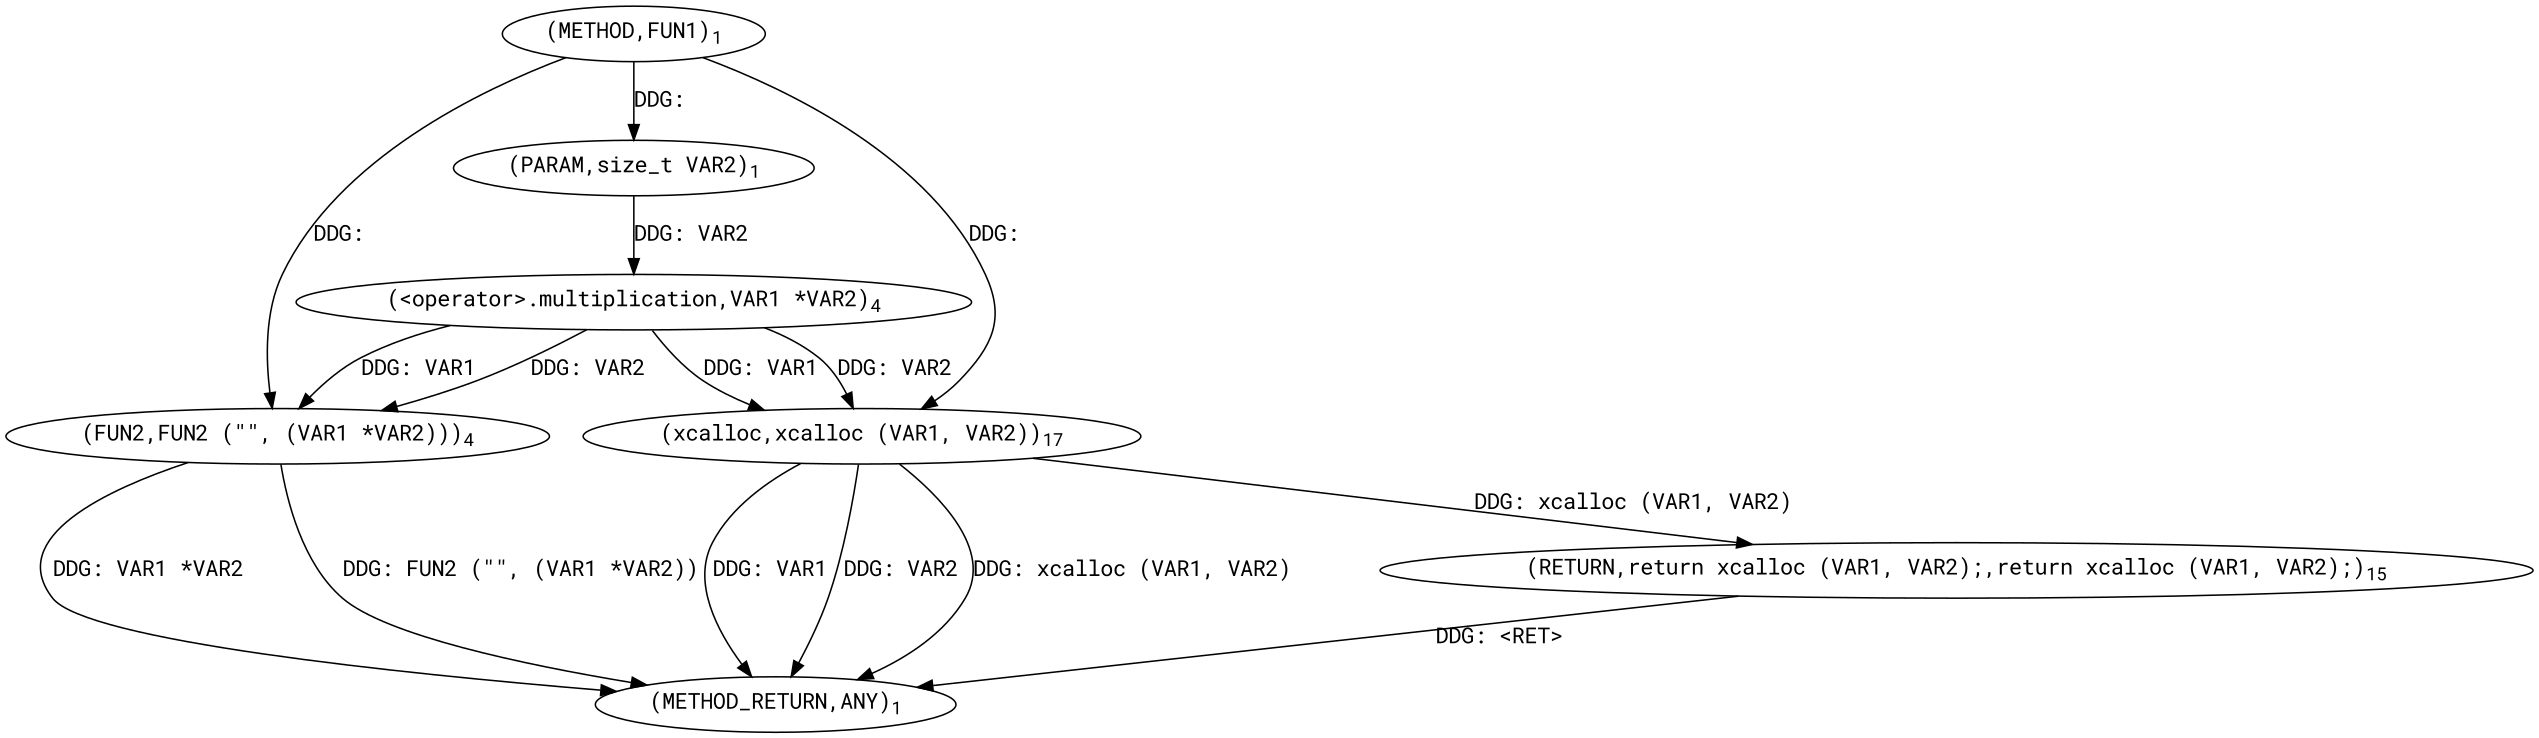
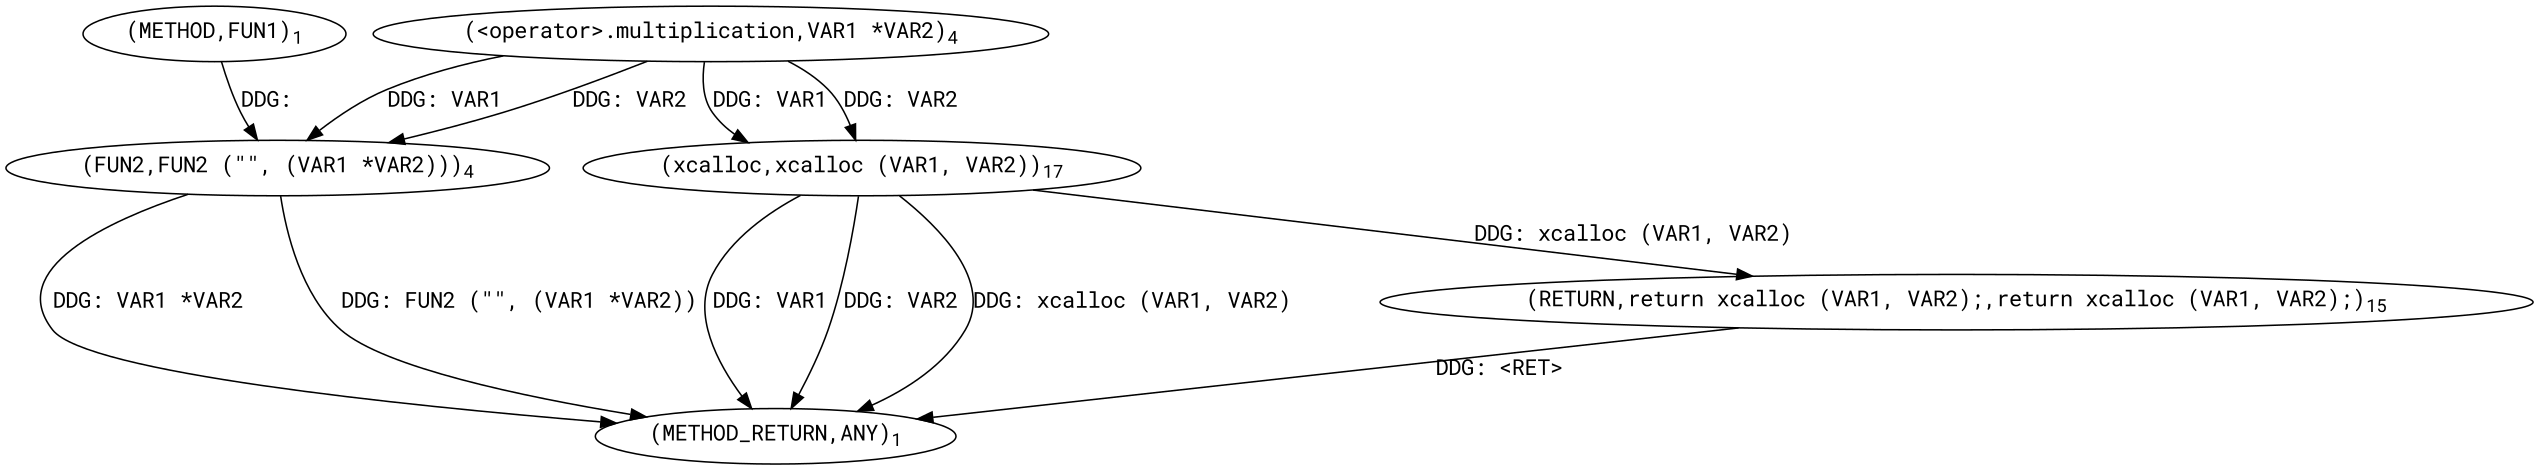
(634, 168) -> none
(923, 189) -> none
